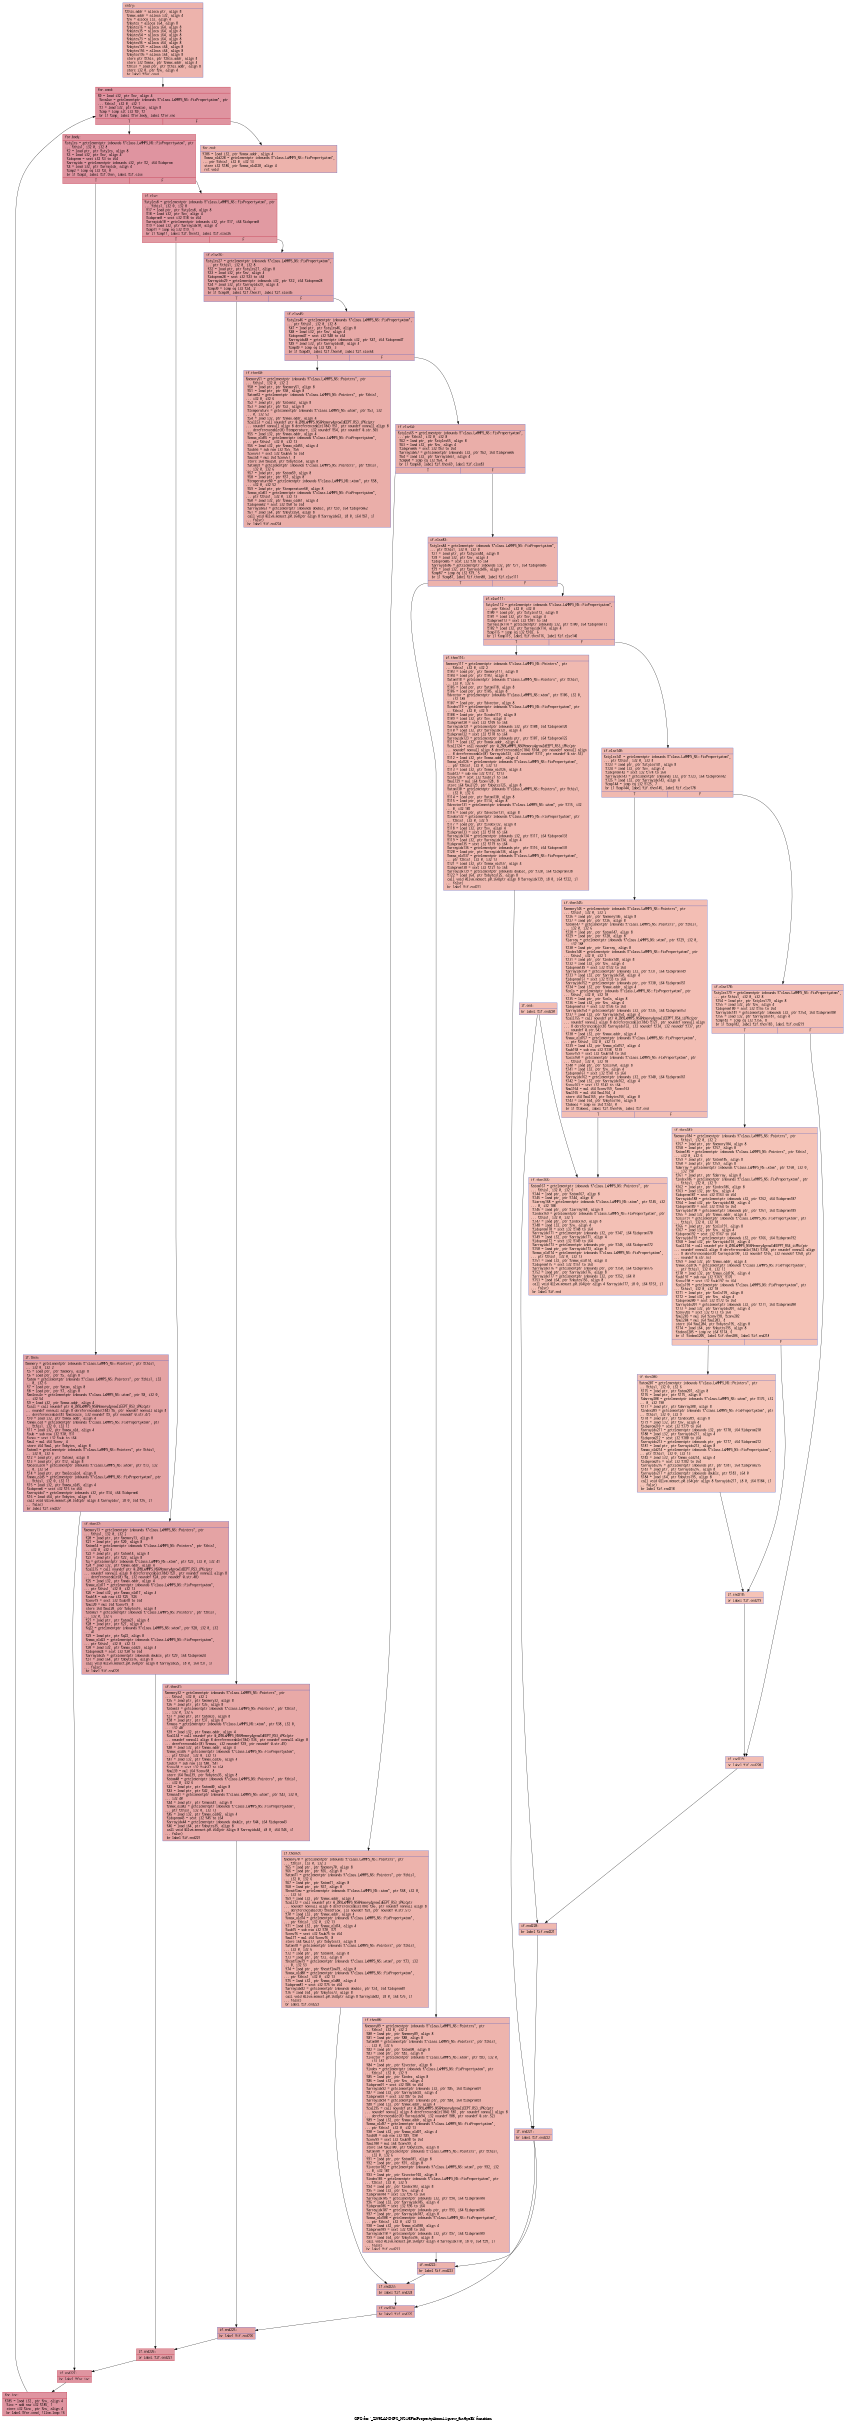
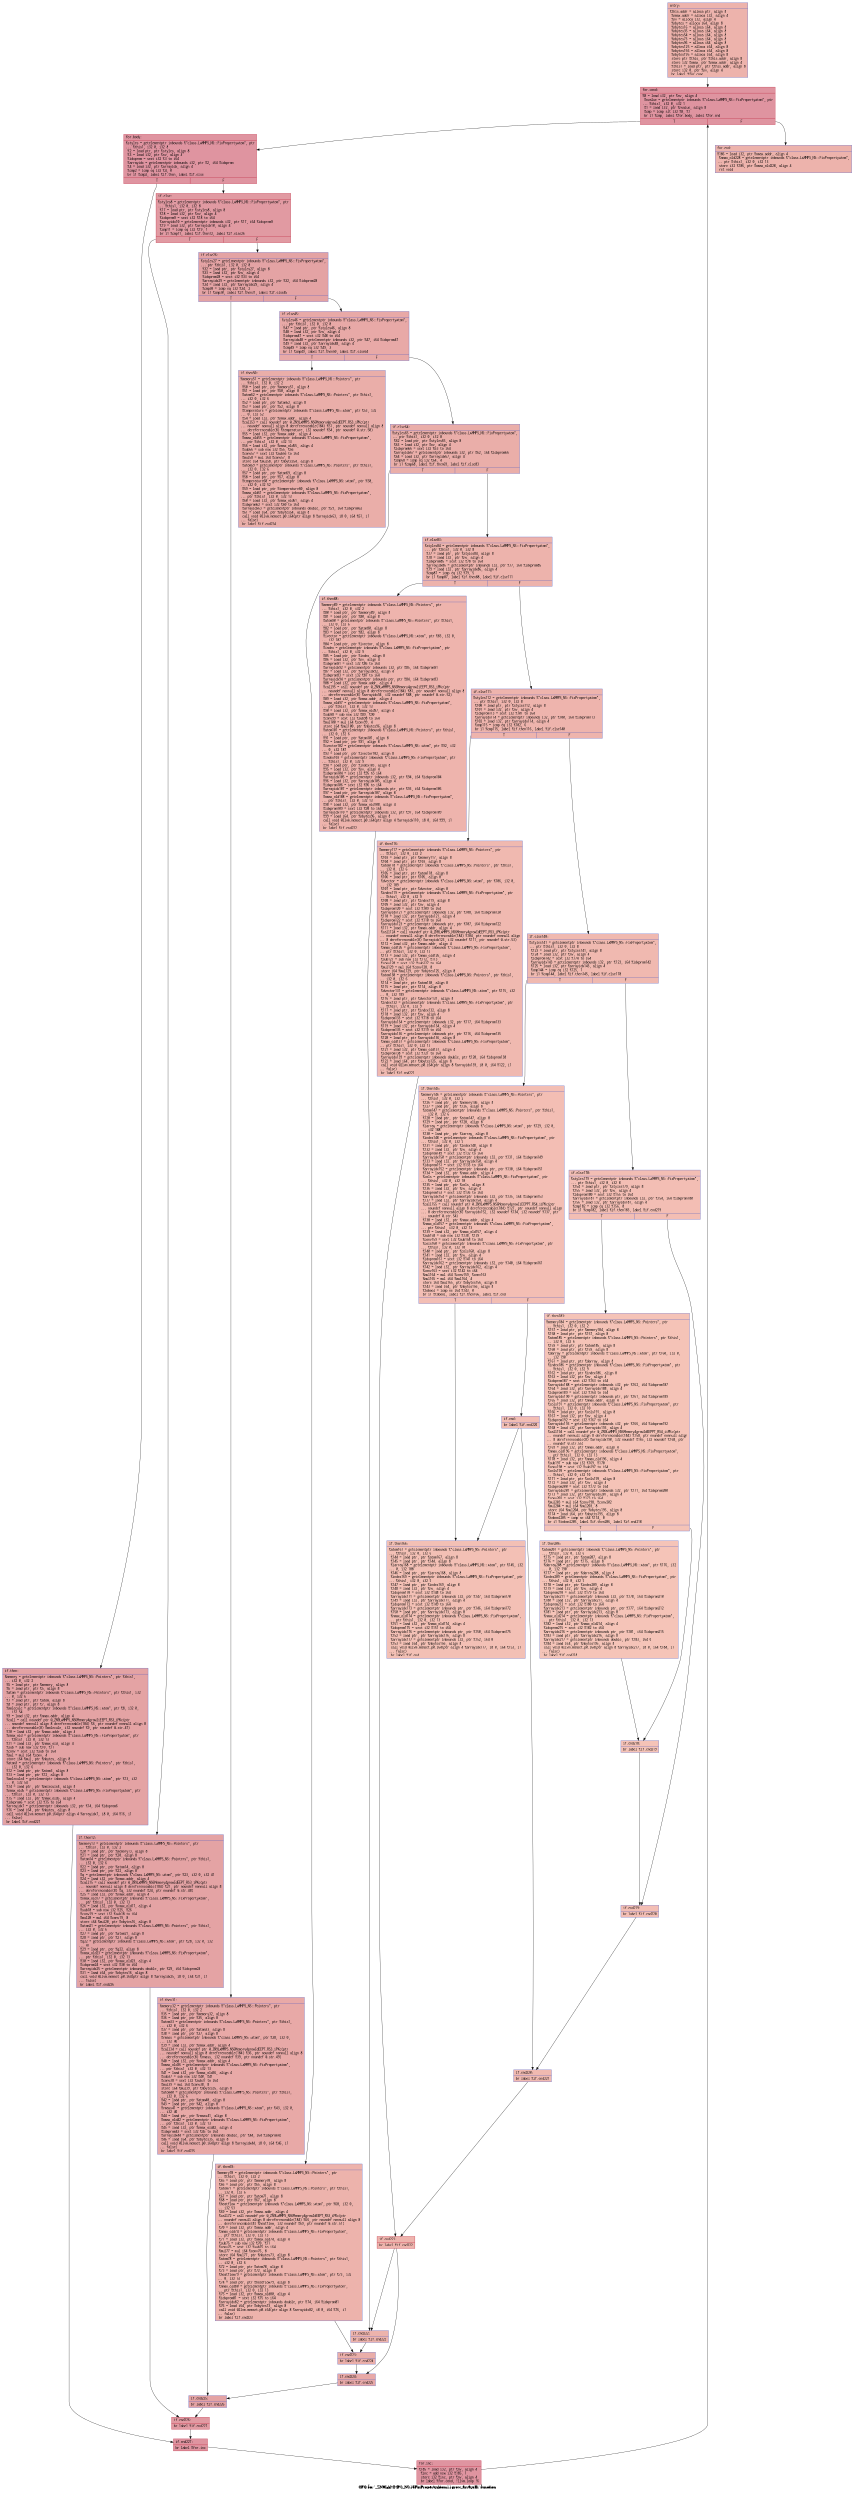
none -> (526, 1359)
(533, 2135) -> (396, 2242)
